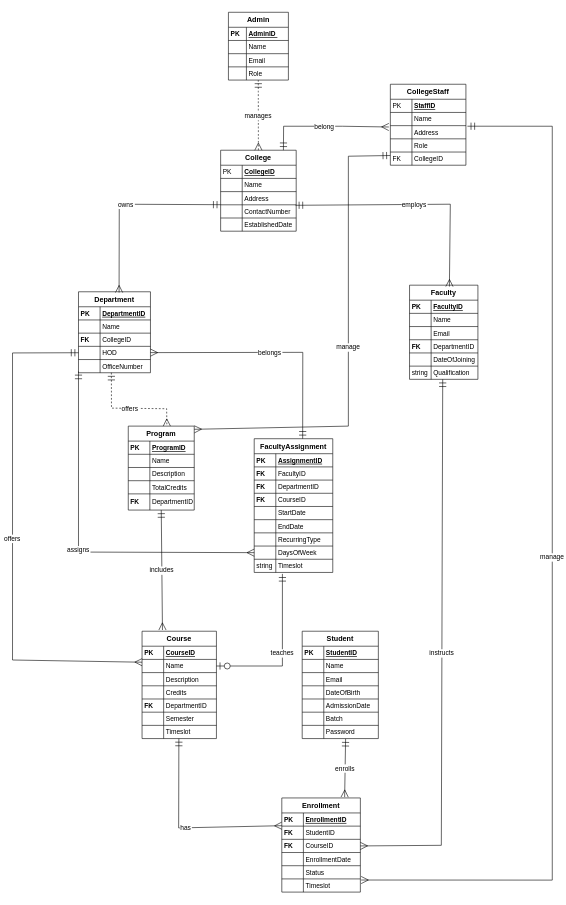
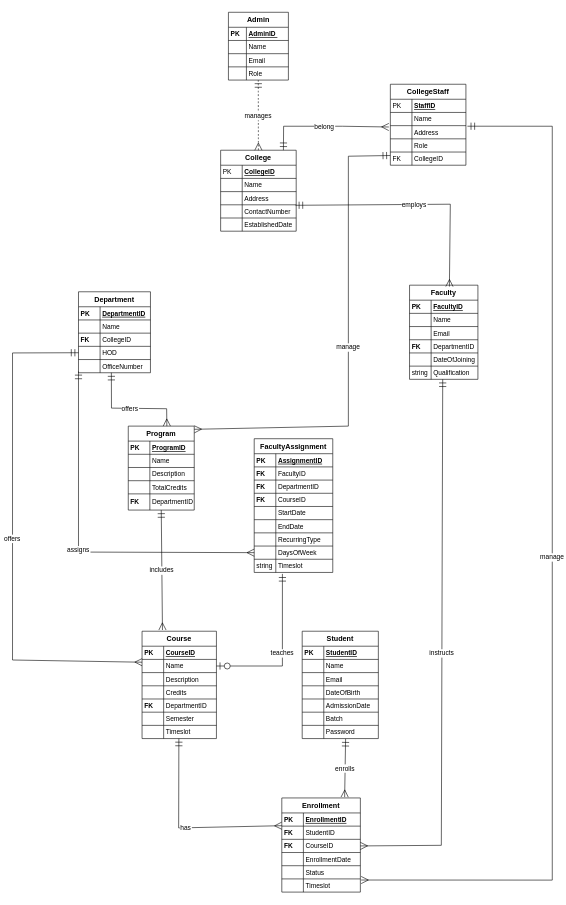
(143, 204) -> none
(271, 353) -> none
(111, 395) -> (111, 395)
